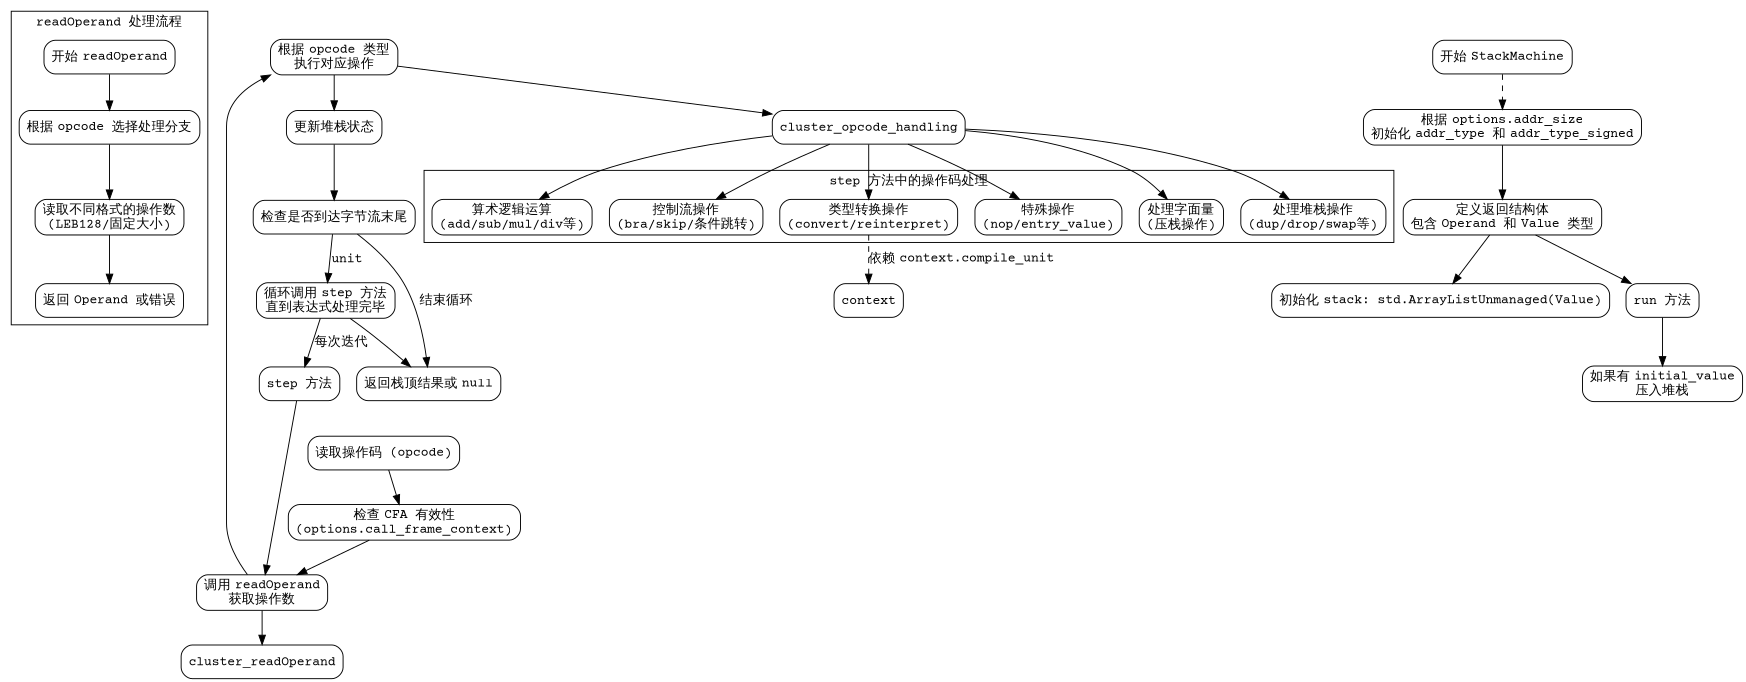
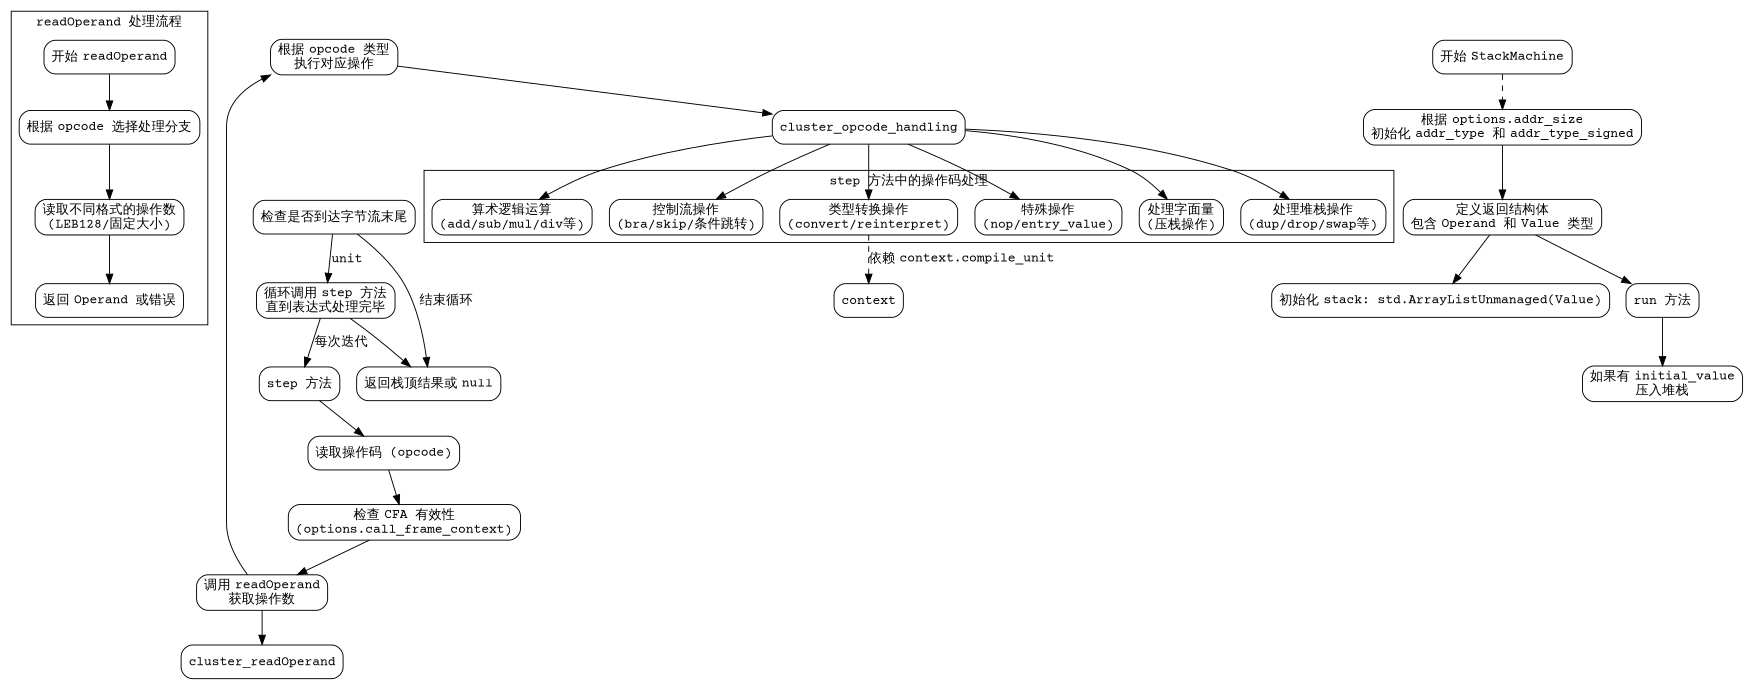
(334, 127) -> none
(282, 483) -> (338, 415)
